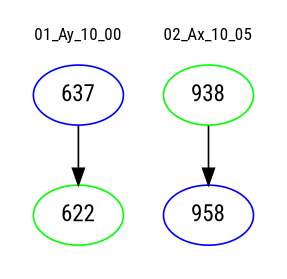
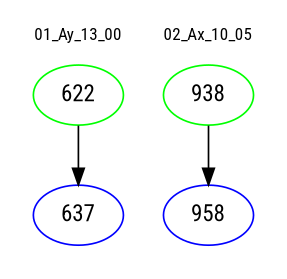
(78, 36) -> (78, 36)
(78, 147) -> (78, 147)
